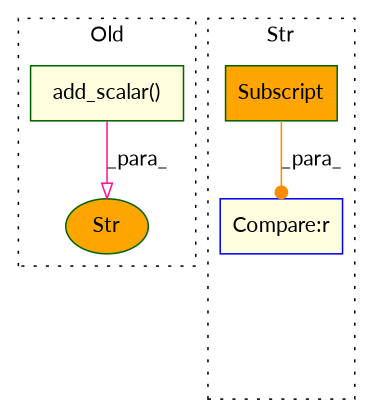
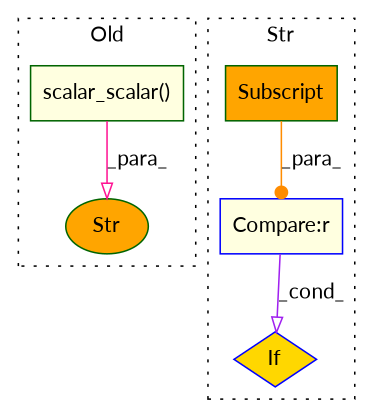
(107, 93) -> (107, 93)
none -> (275, 359)
